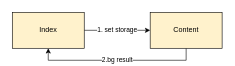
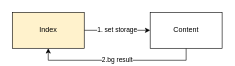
(186, 30) -> (186, 30)
